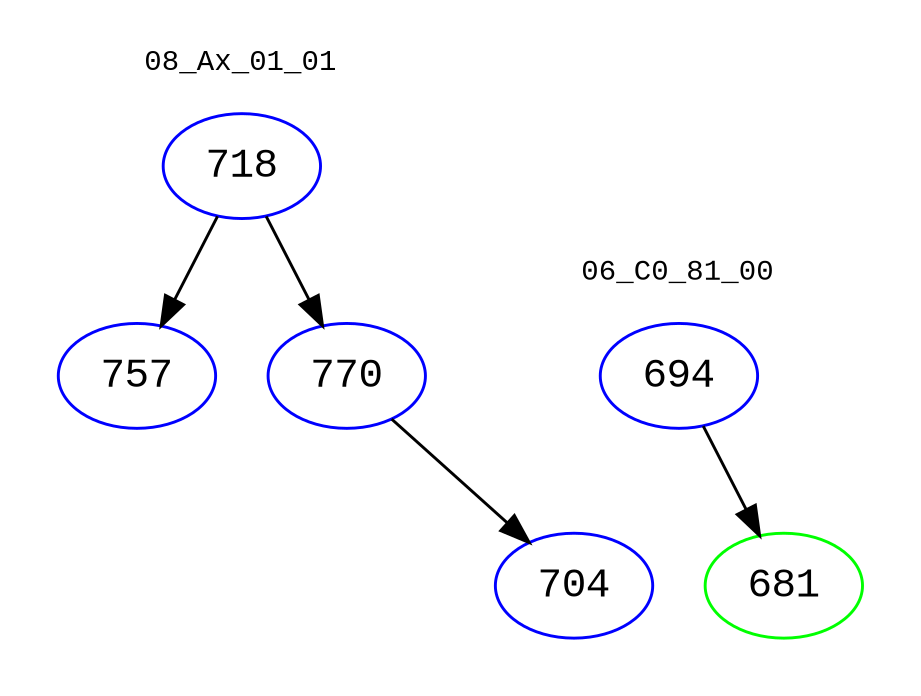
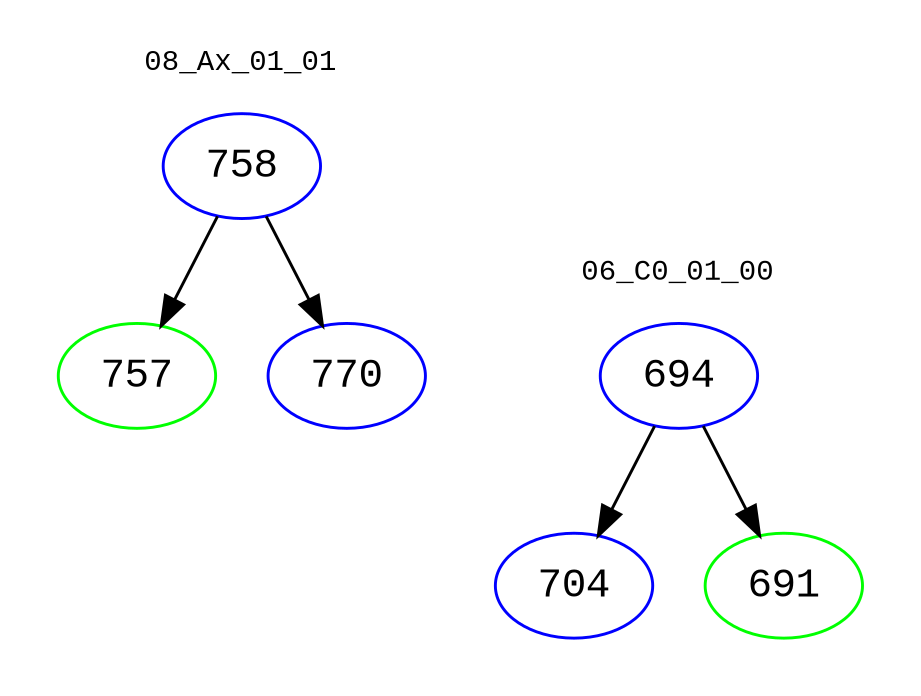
(242, 166) -> (242, 166)
(679, 272) -> (679, 272)
(137, 376) -> (137, 376)
(449, 471) -> (633, 468)
(784, 586) -> (784, 586)
